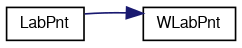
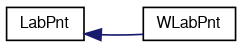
(105, 13) -> (122, 35)
